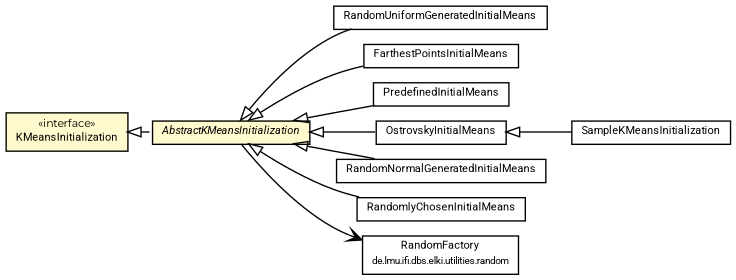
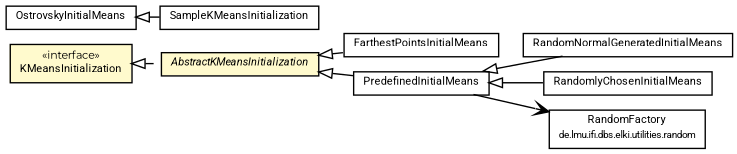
(441, 17) -> none
(349, 132) -> none
(341, 153) -> (530, 62)
(308, 178) -> (523, 83)
(290, 196) -> (504, 102)
